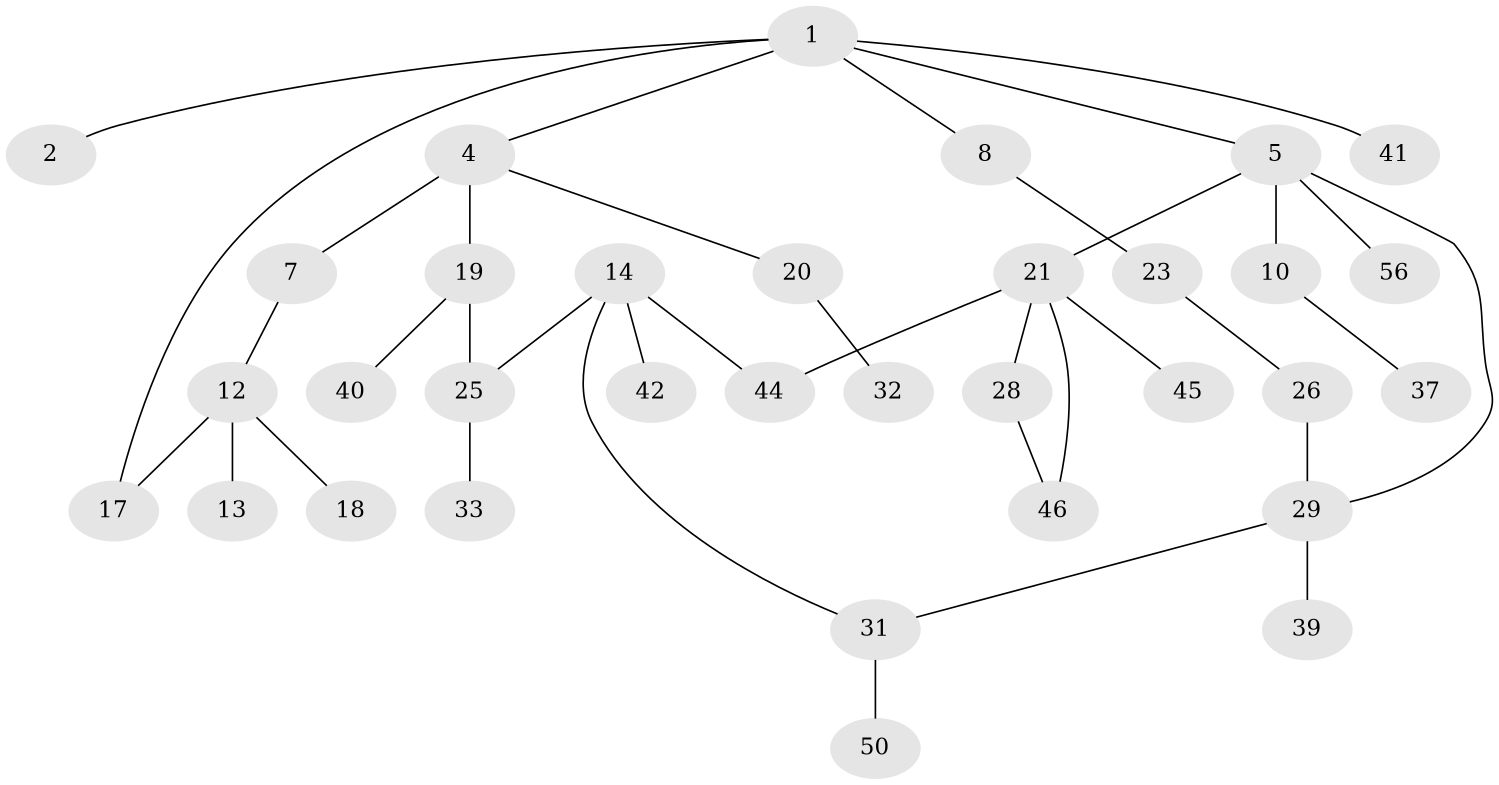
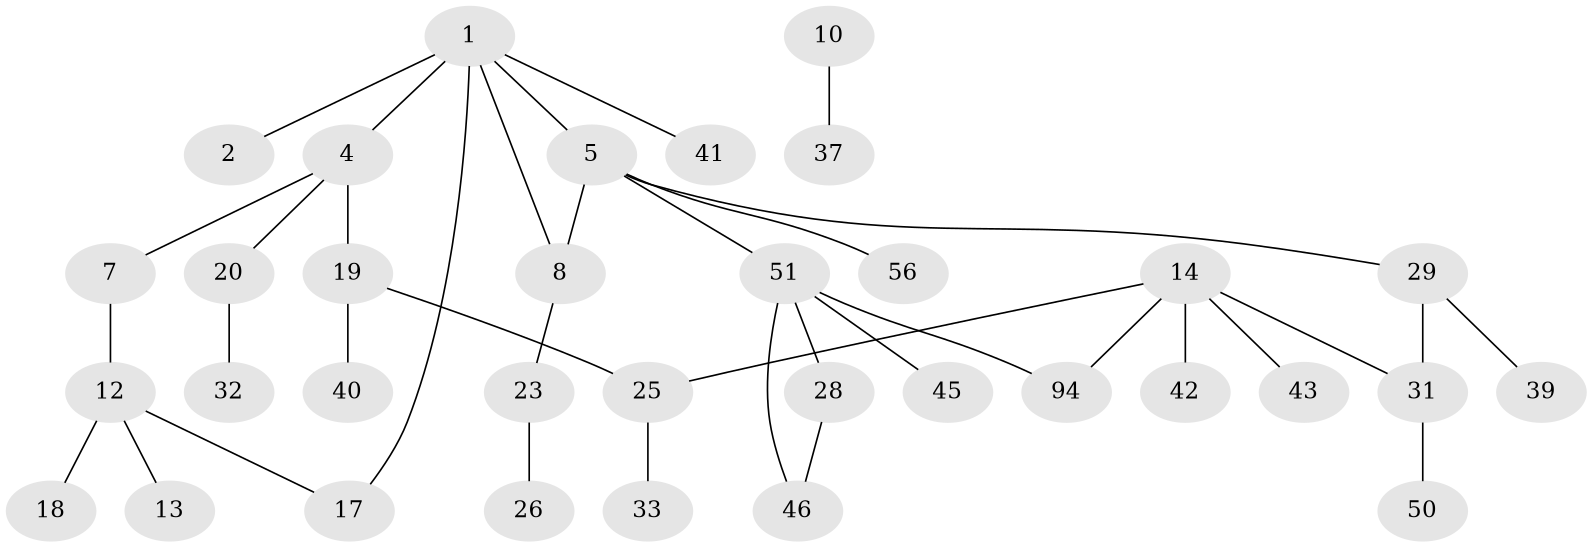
(1276, 214) -> (576, 214)
(1039, 274) -> (785, 274)
(770, 392) -> (1067, 392)
none -> (1304, 392)
(1307, 452) -> none
